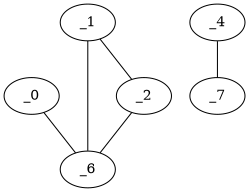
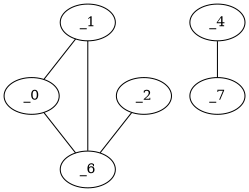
(116, 59) -> (60, 59)
